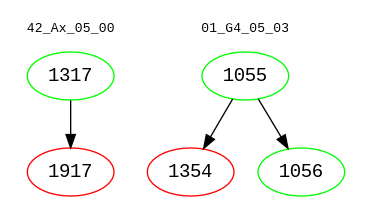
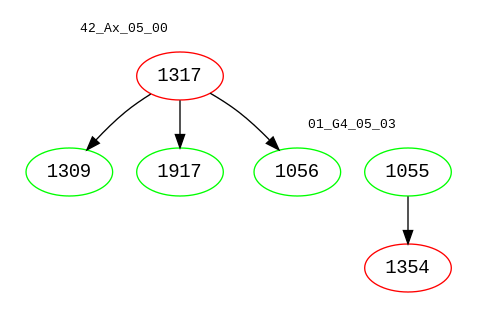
(71, 76) -> (180, 76)
(270, 118) -> (253, 124)
none -> (69, 172)
(71, 172) -> (180, 172)
